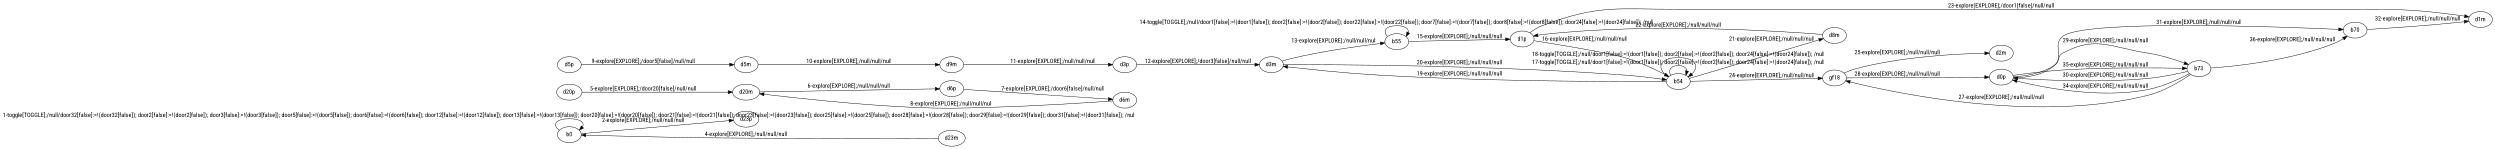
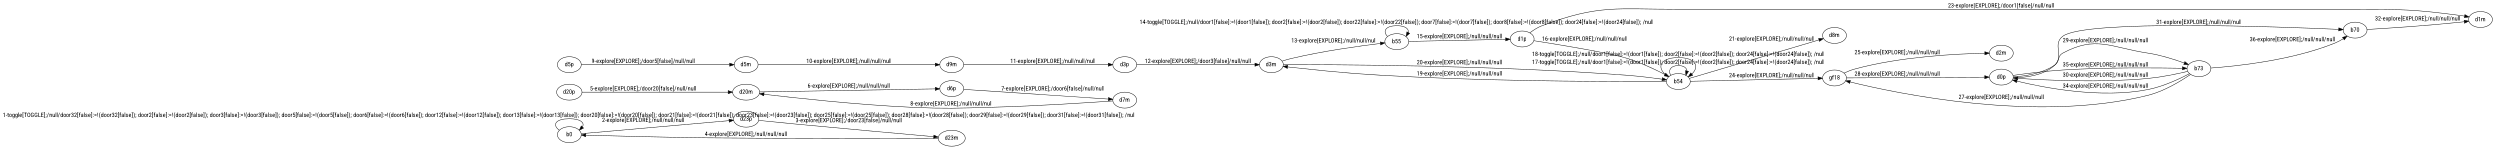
(1680, 28) -> none
(1125, 100) -> (1125, 100)
none -> (846, 129)
